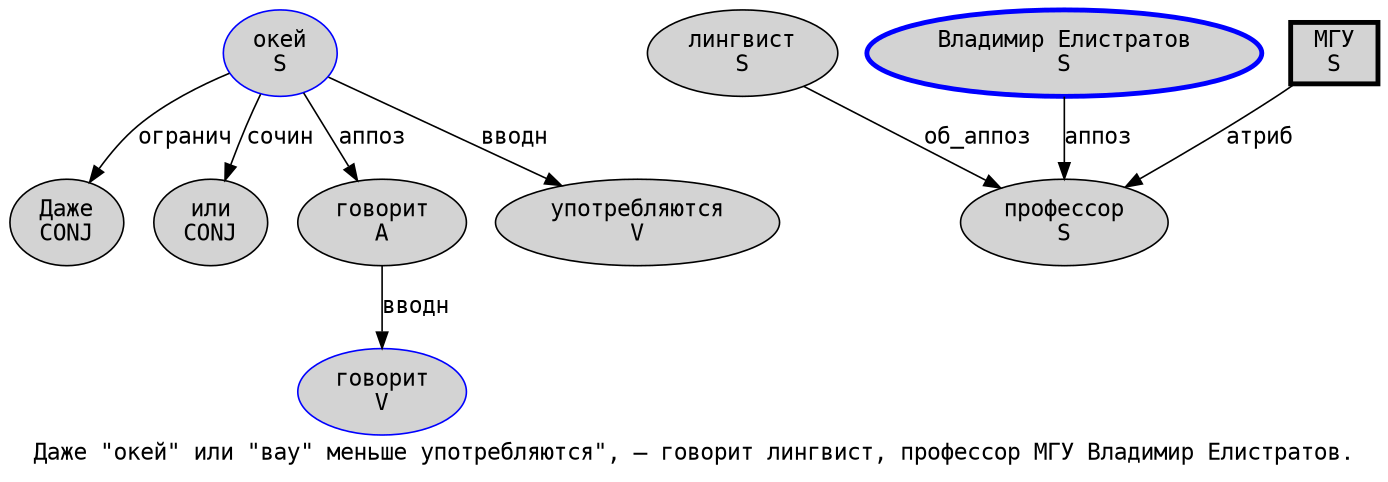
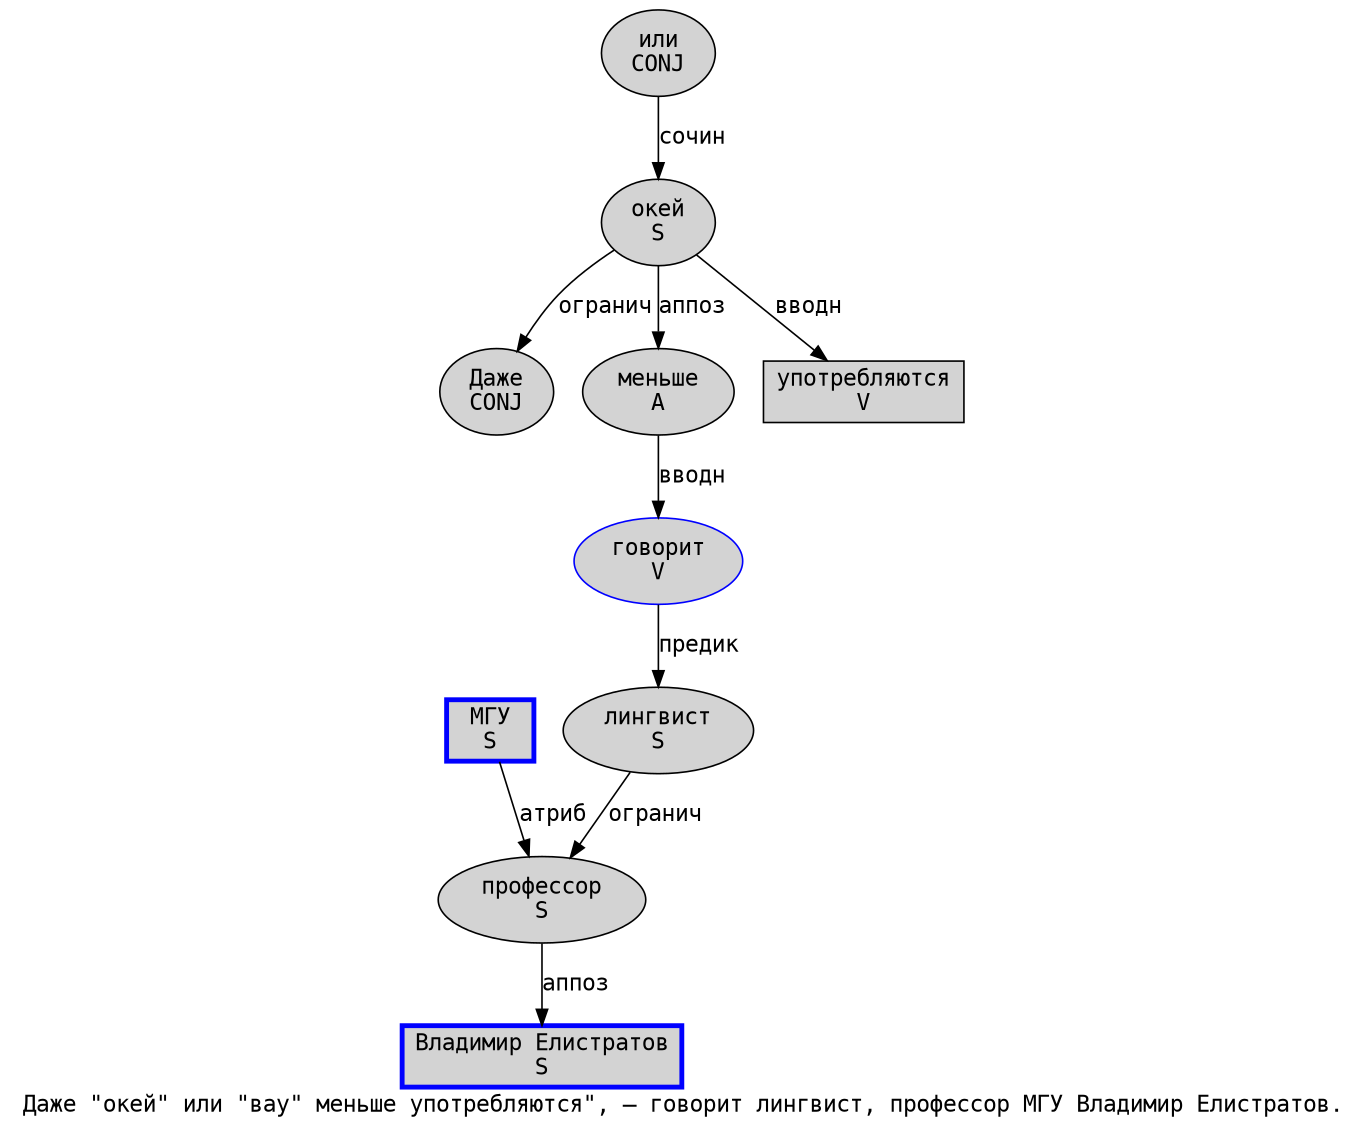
(280, 53) -> (658, 222)
(1064, 53) -> (542, 1056)
(1334, 53) -> (490, 730)
(245, 129) -> (658, 129)
(1064, 129) -> (542, 976)
(978, 138) -> (655, 815)
(382, 222) -> (658, 392)
(638, 222) -> (864, 392)
none -> (658, 637)
